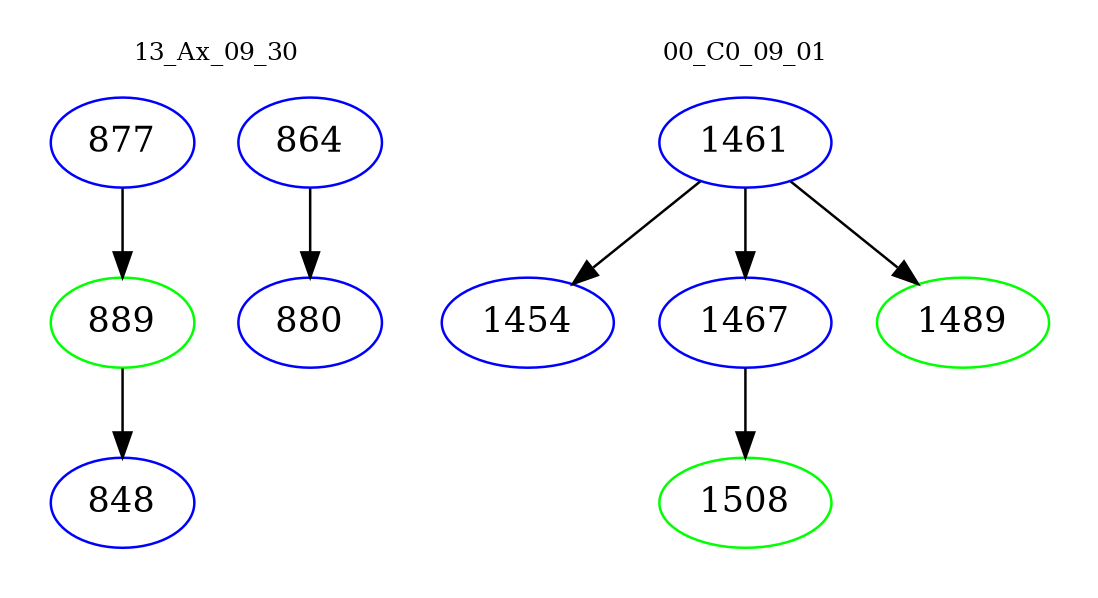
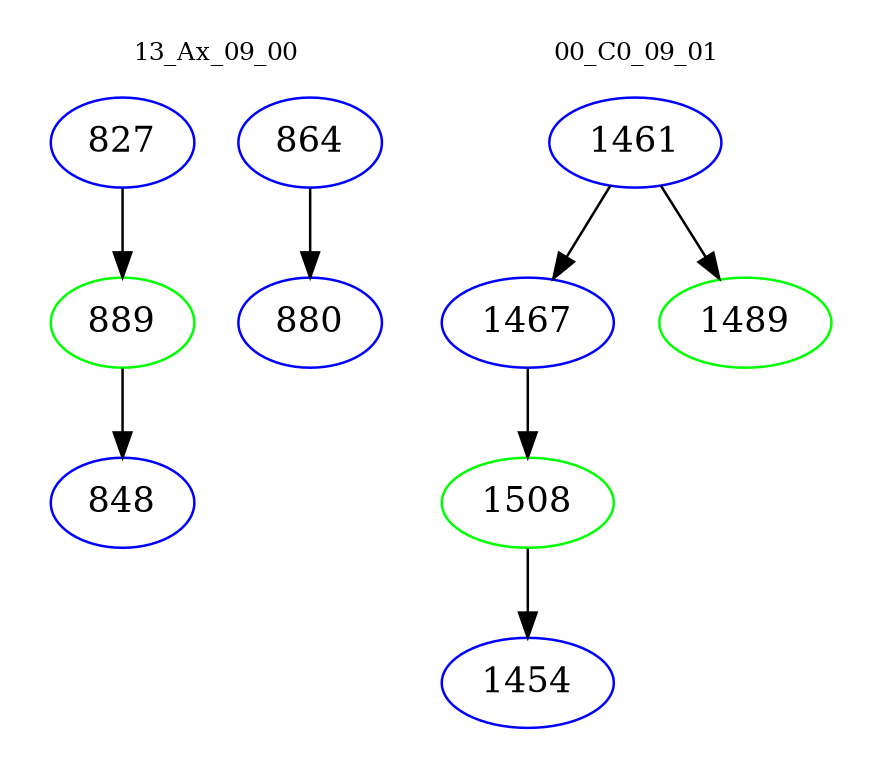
(216, 54) -> (216, 54)
(123, 143) -> (123, 143)
(647, 224) -> (528, 581)
